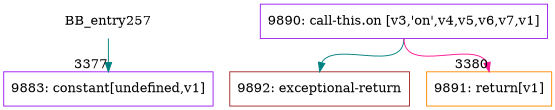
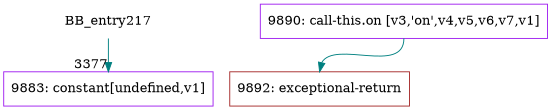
(108, 21) -> (108, 21)
(489, 89) -> none
